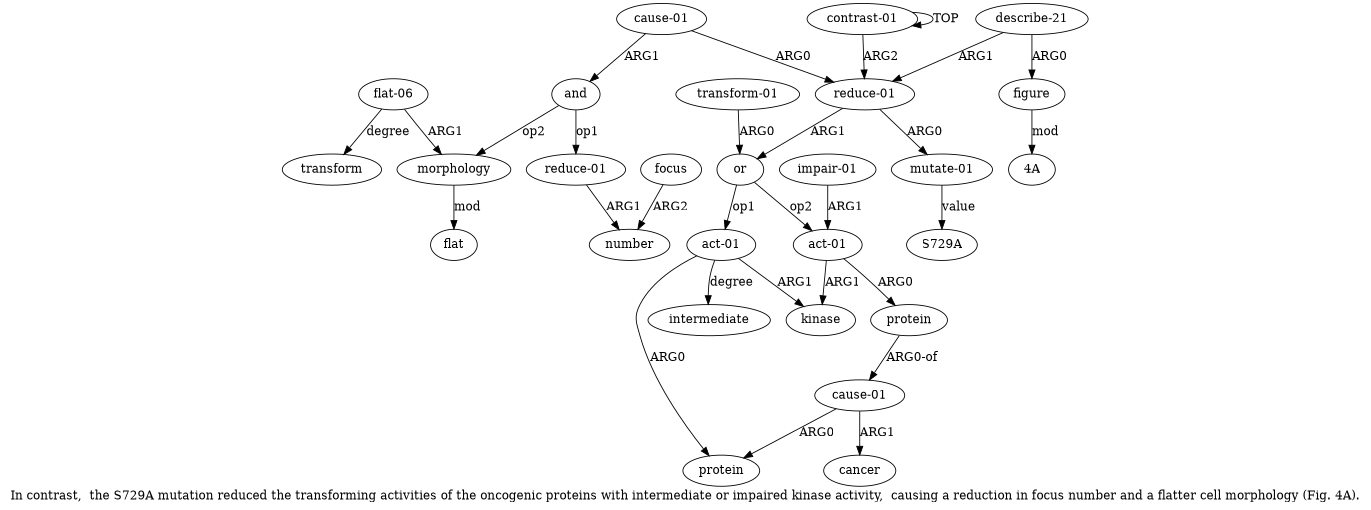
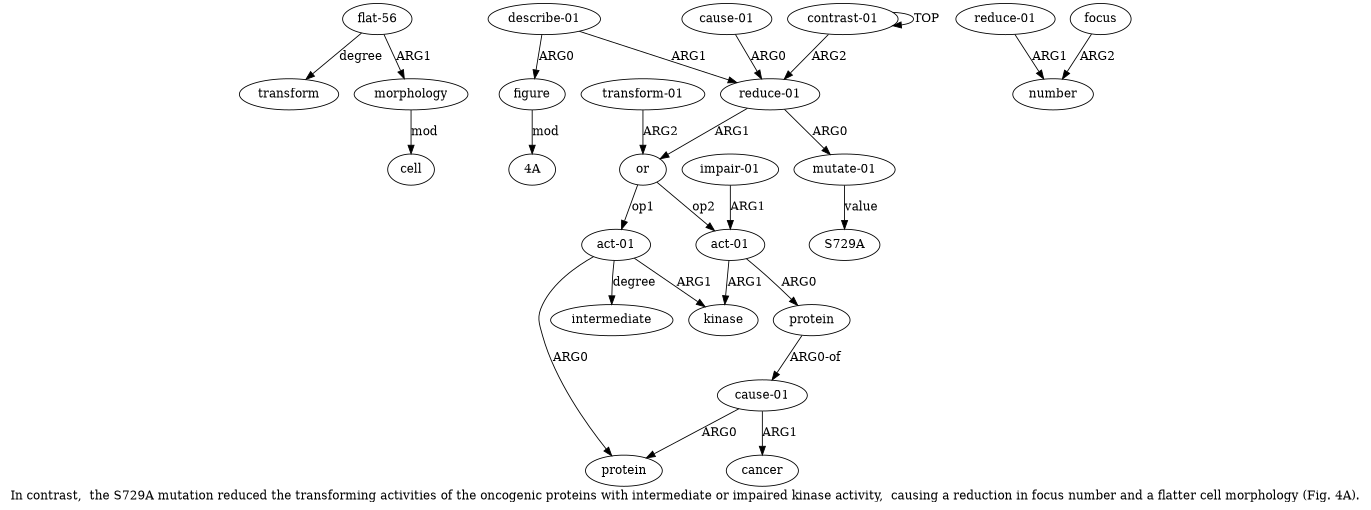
(1032, 19) -> (544, 19)
(393, 94) -> (377, 19)
(576, 94) -> none
(757, 132) -> (661, 132)
(454, 245) -> (411, 170)
